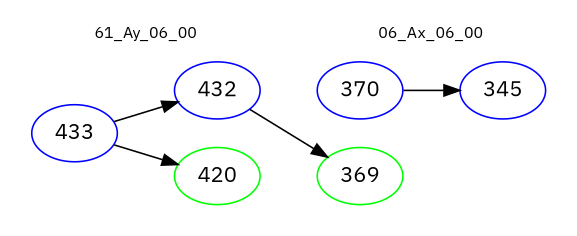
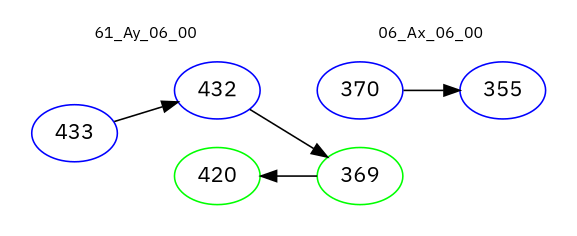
(503, 90) -> (503, 90)
(138, 152) -> (295, 176)
